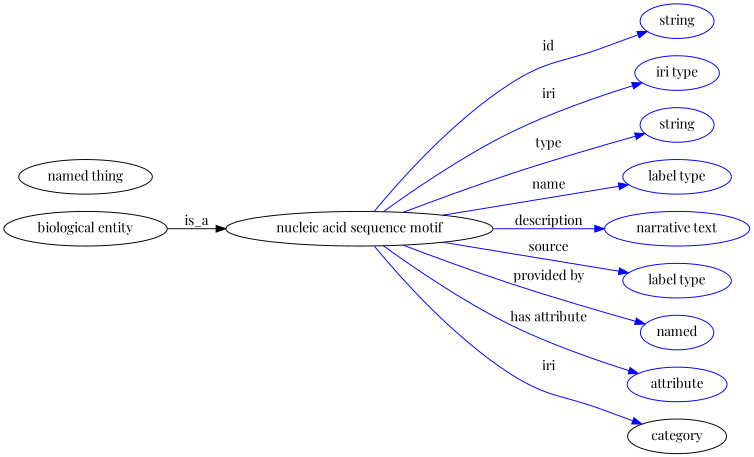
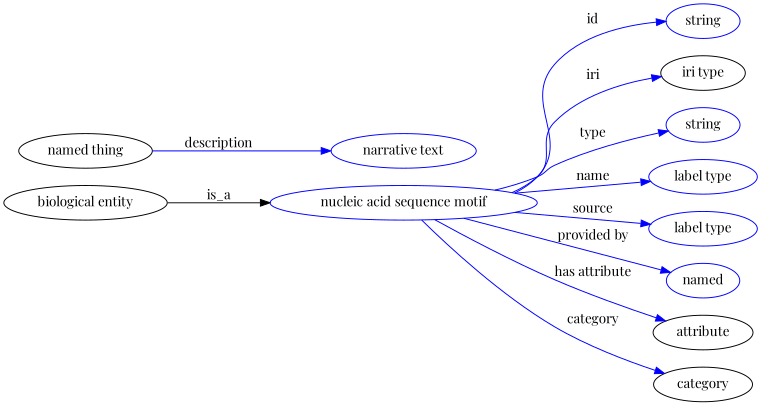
(677, 73) -> (703, 73)
(359, 229) -> (404, 203)
(544, 229) -> (237, 151)
(549, 367) -> (593, 320)
(677, 384) -> (703, 333)
